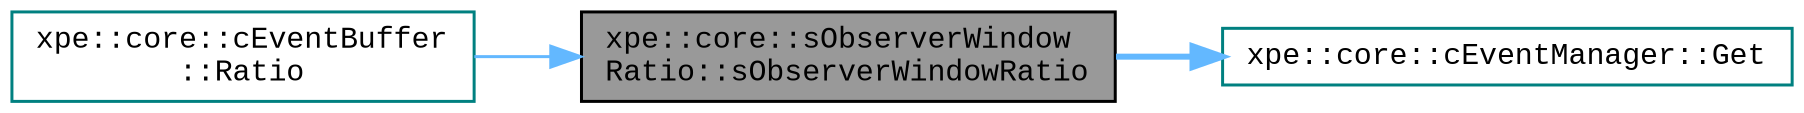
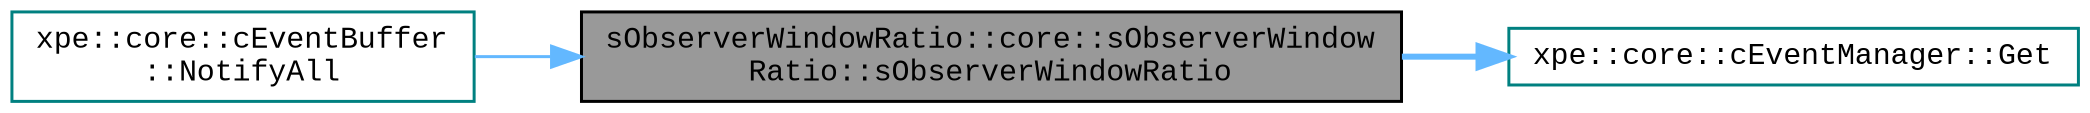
(243, 57) -> (243, 57)
(848, 57) -> (991, 57)
